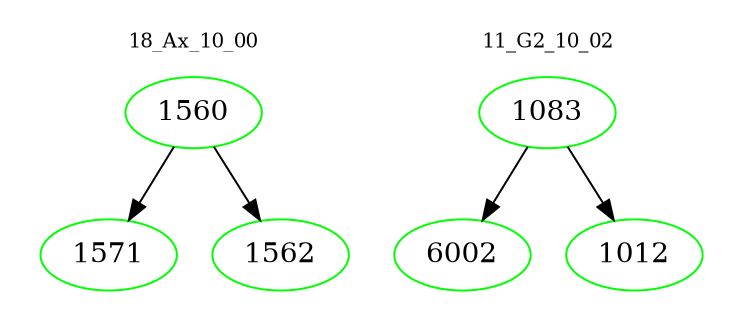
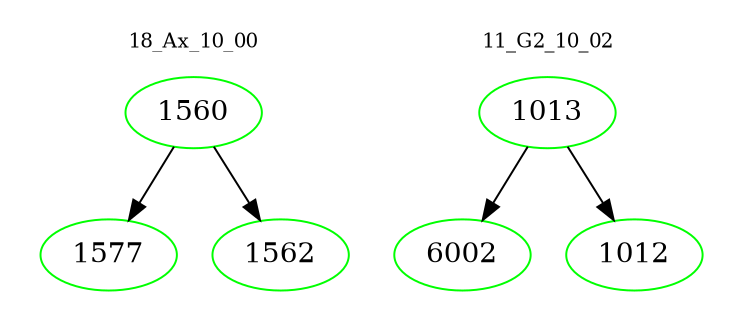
(547, 113) -> (547, 113)
(109, 255) -> (109, 255)
